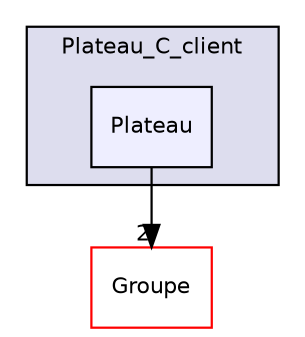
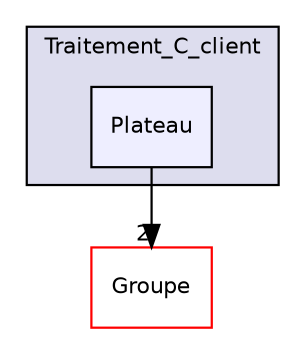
(153, 48) -> (153, 48)
